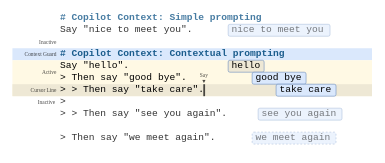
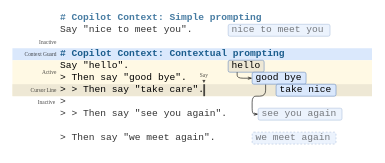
none -> (240, 78)
(303, 90) -> (302, 90)
none -> (254, 97)
